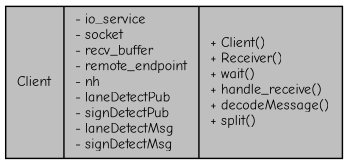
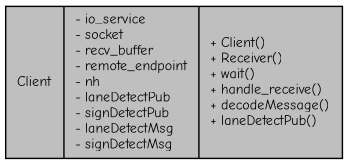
(234, 121) -> (264, 121)
